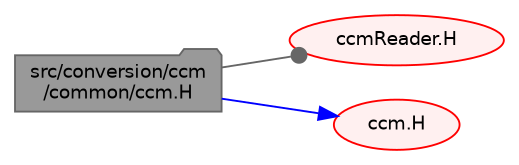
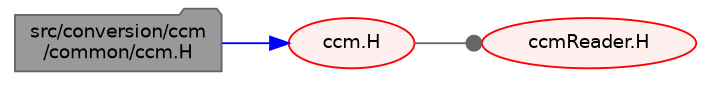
(256, 62) -> (440, 43)
